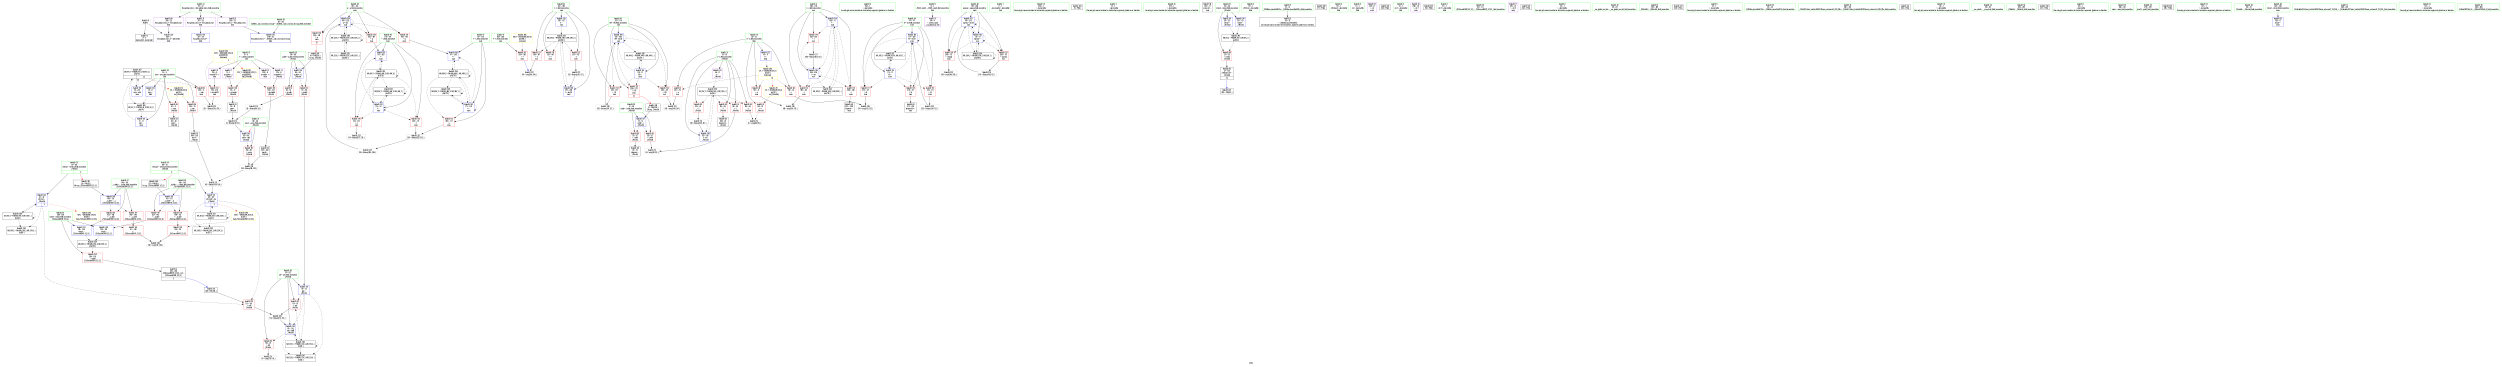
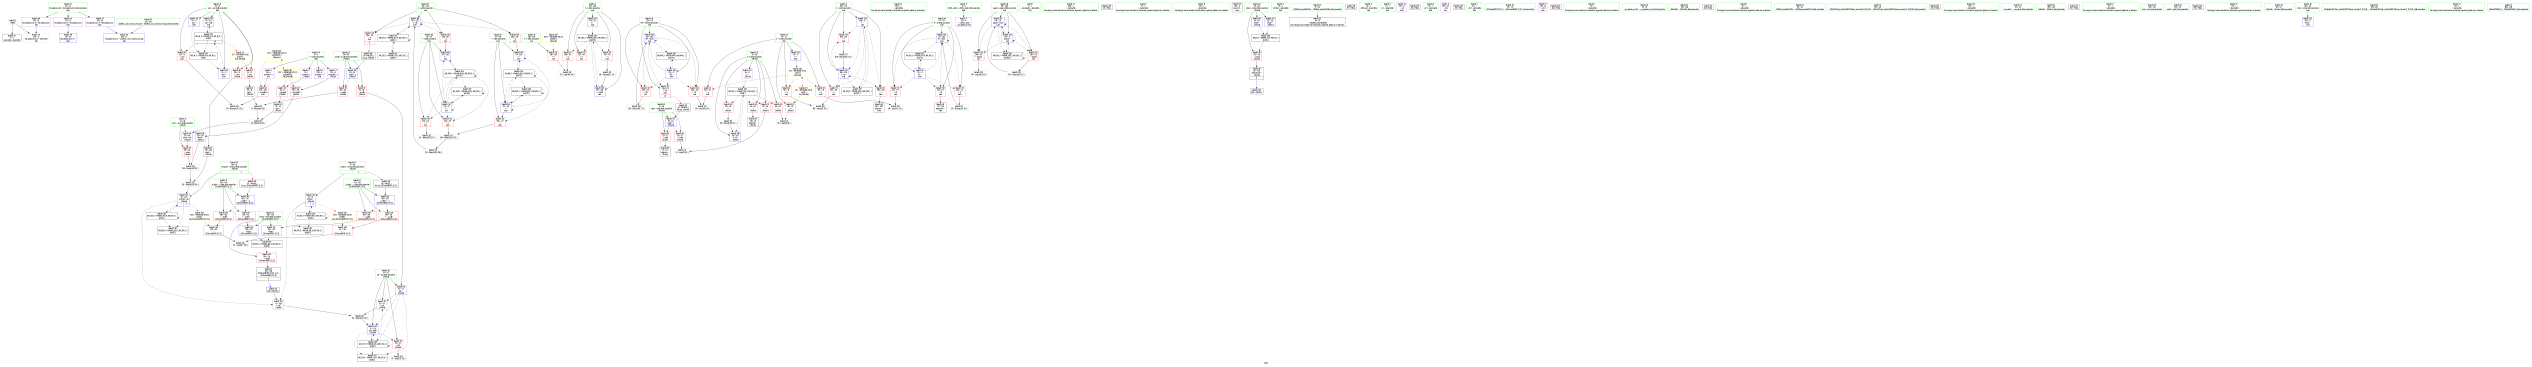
(526, 65) -> (561, 65)
none -> (254, 100)
